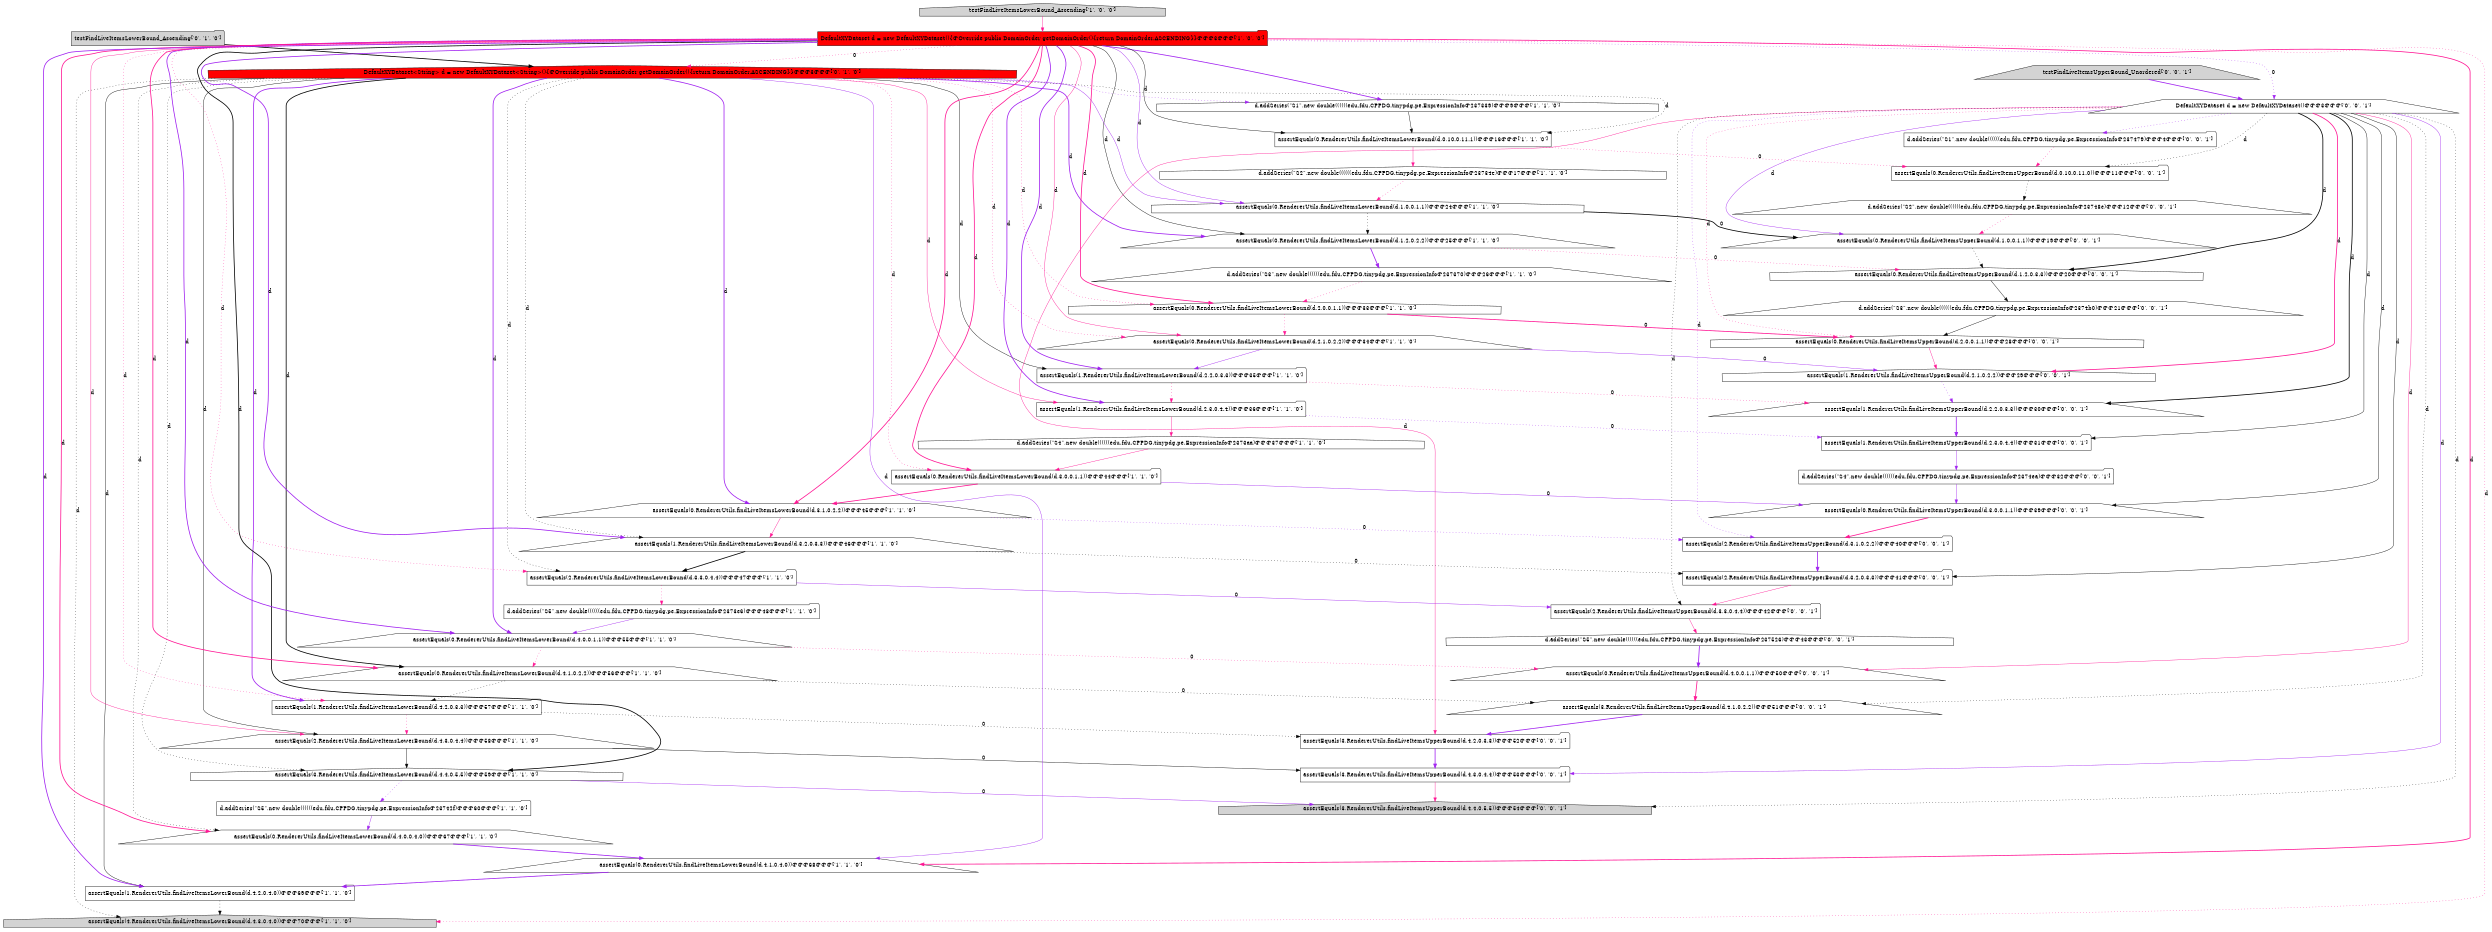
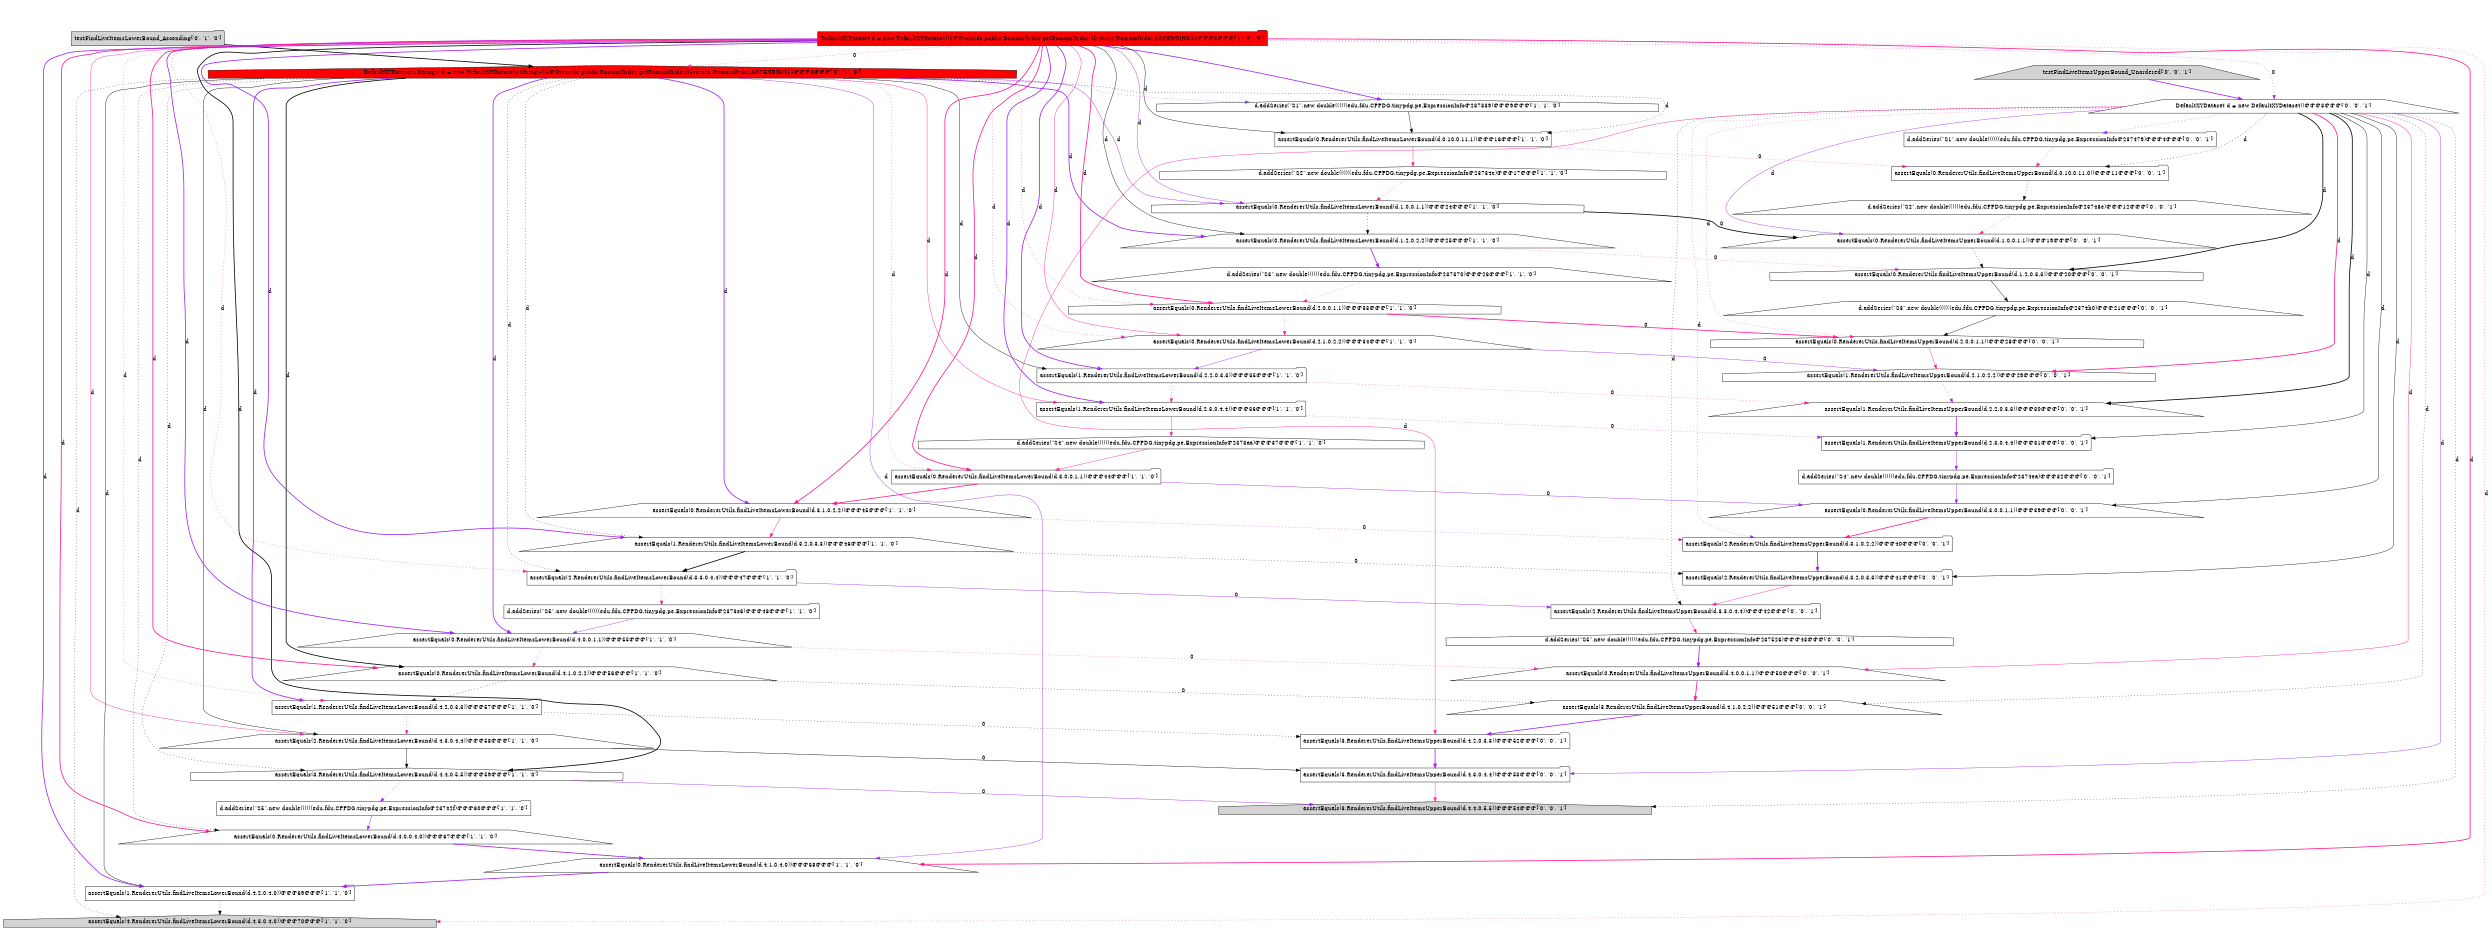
(1043, 10) -> none
